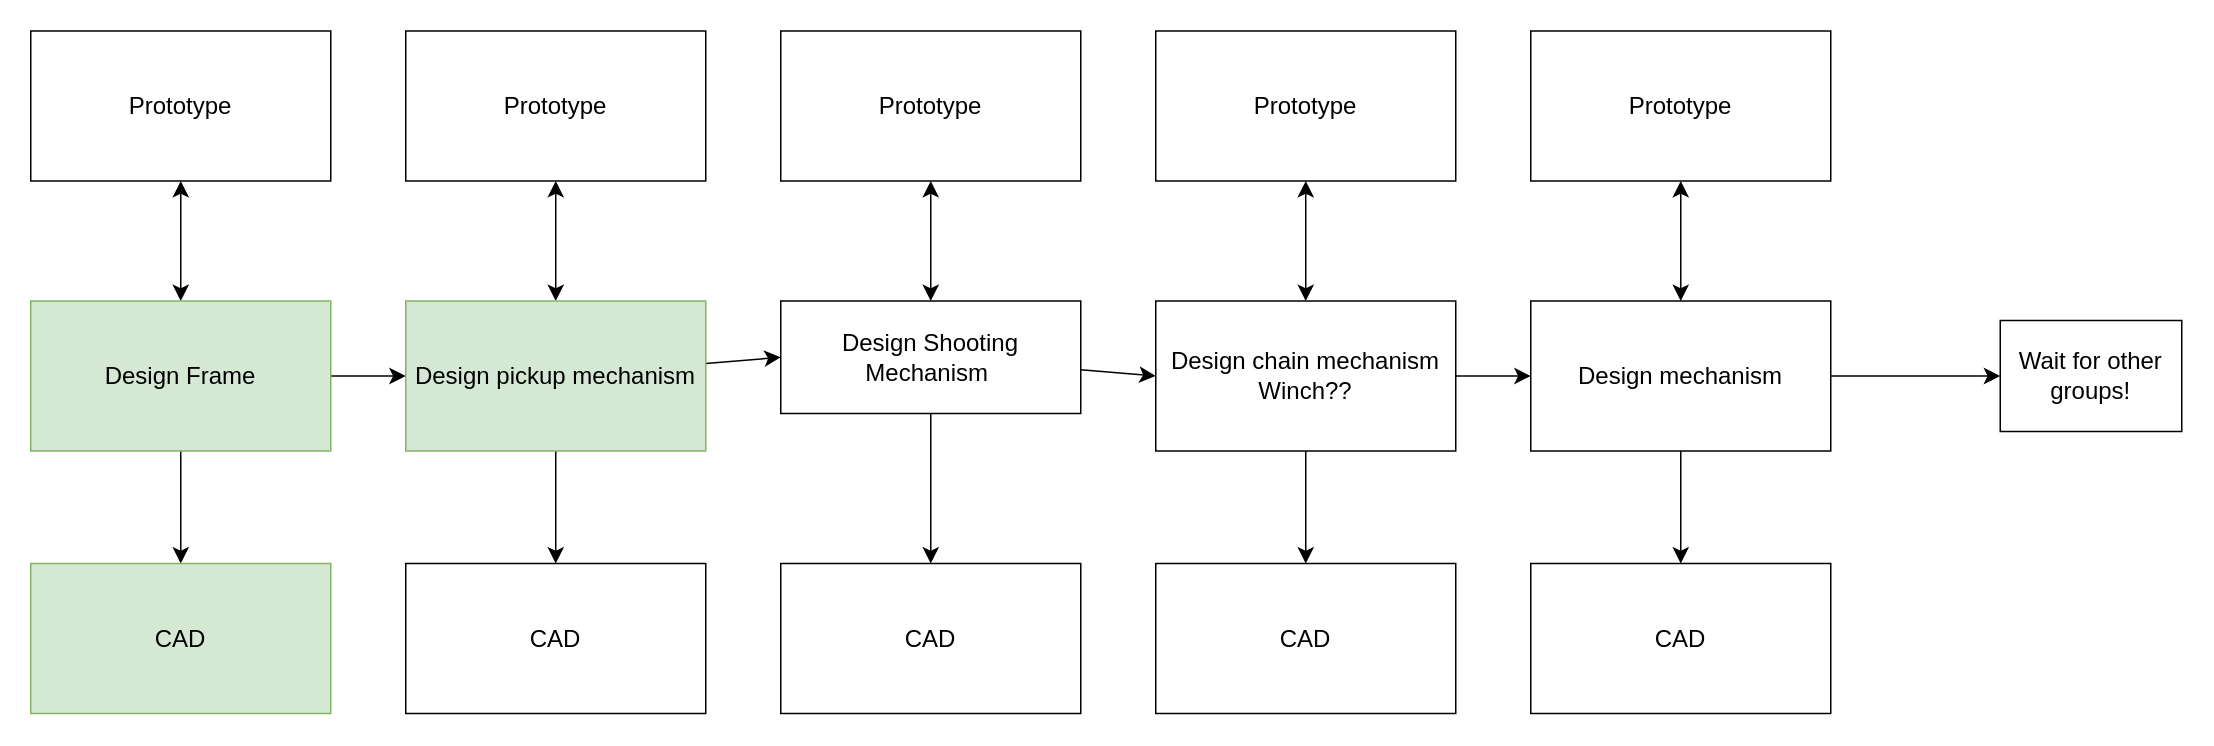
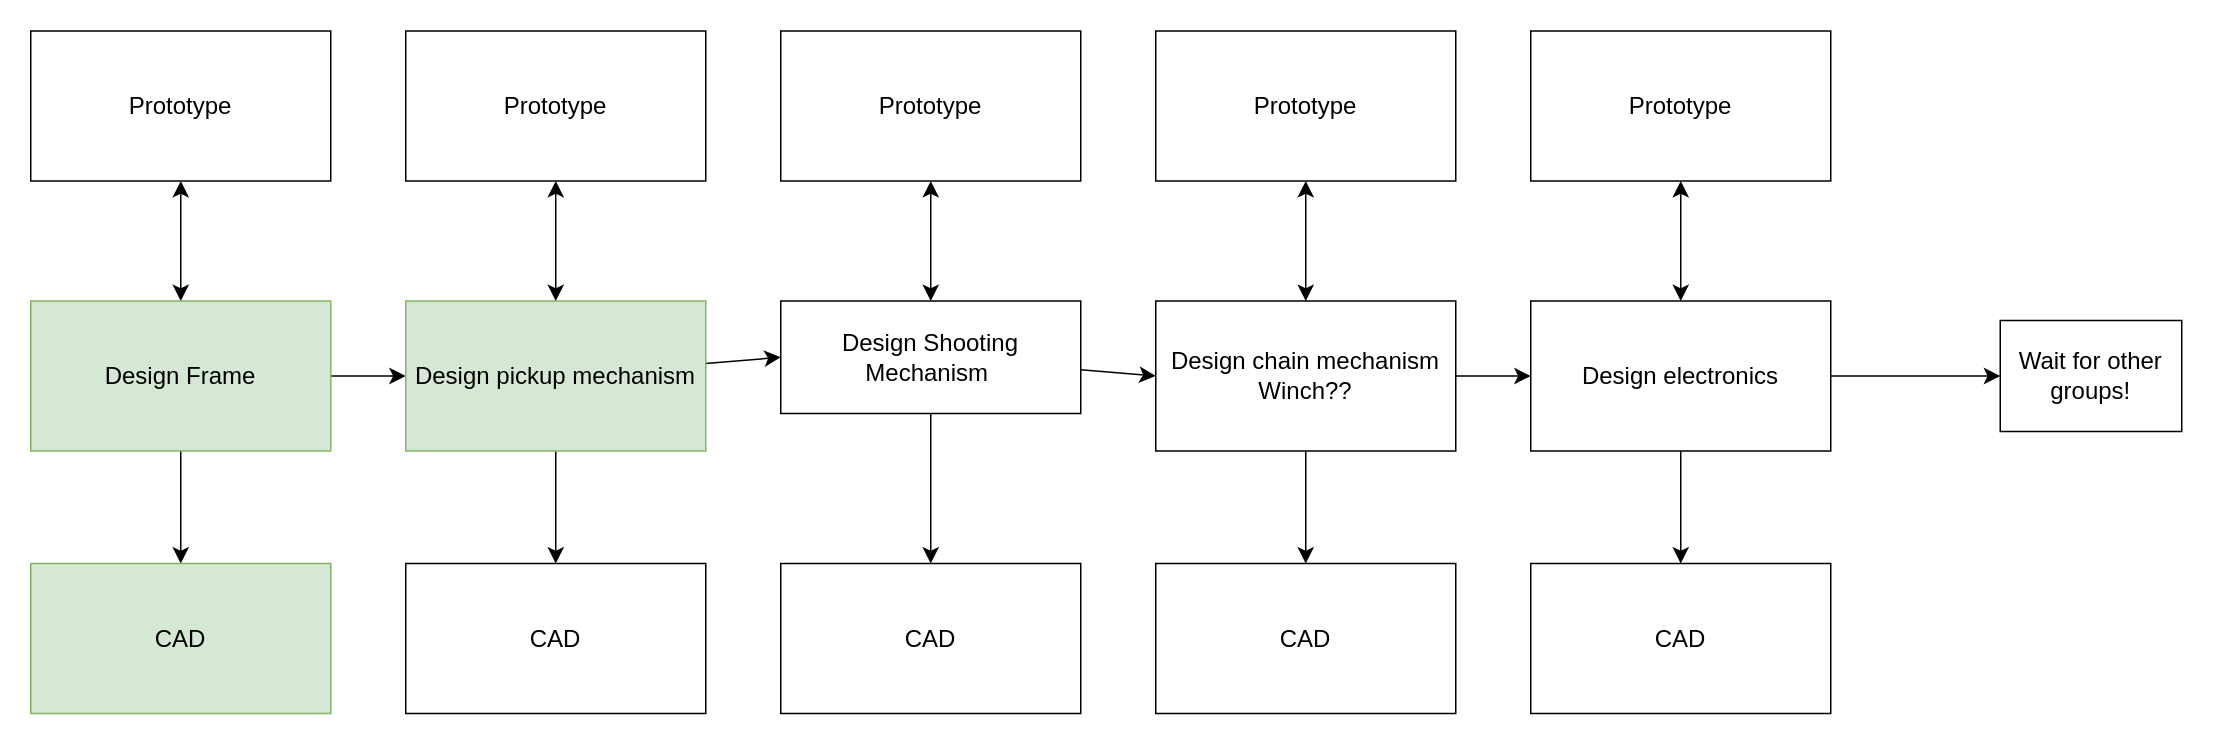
(1681, 376) -> (1681, 376)
